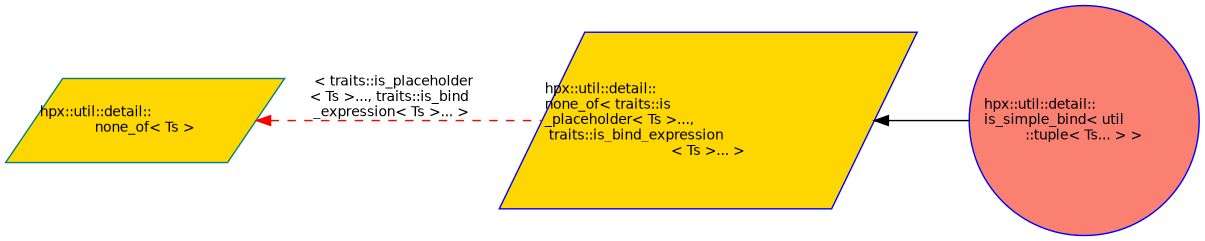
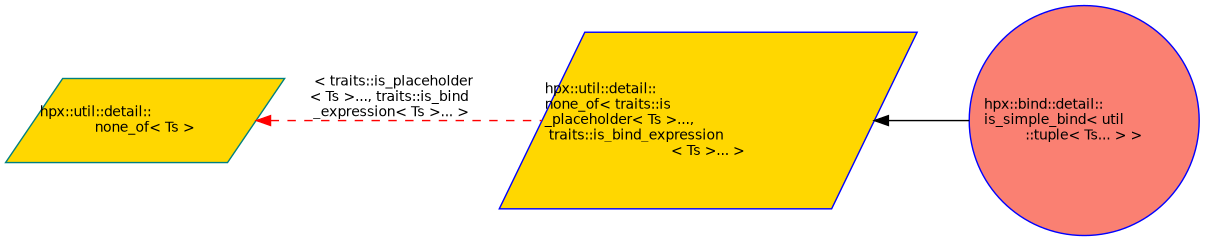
(1084, 121) -> (1084, 121)
